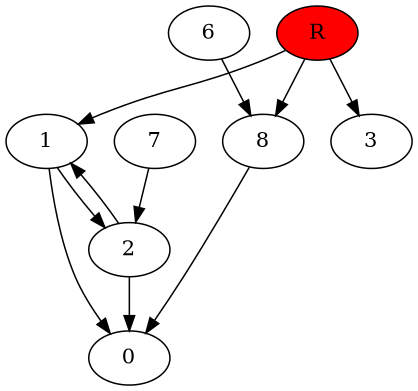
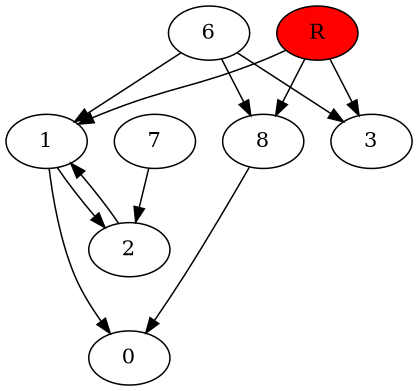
none -> (282, 82)
none -> (134, 83)
(129, 296) -> none
